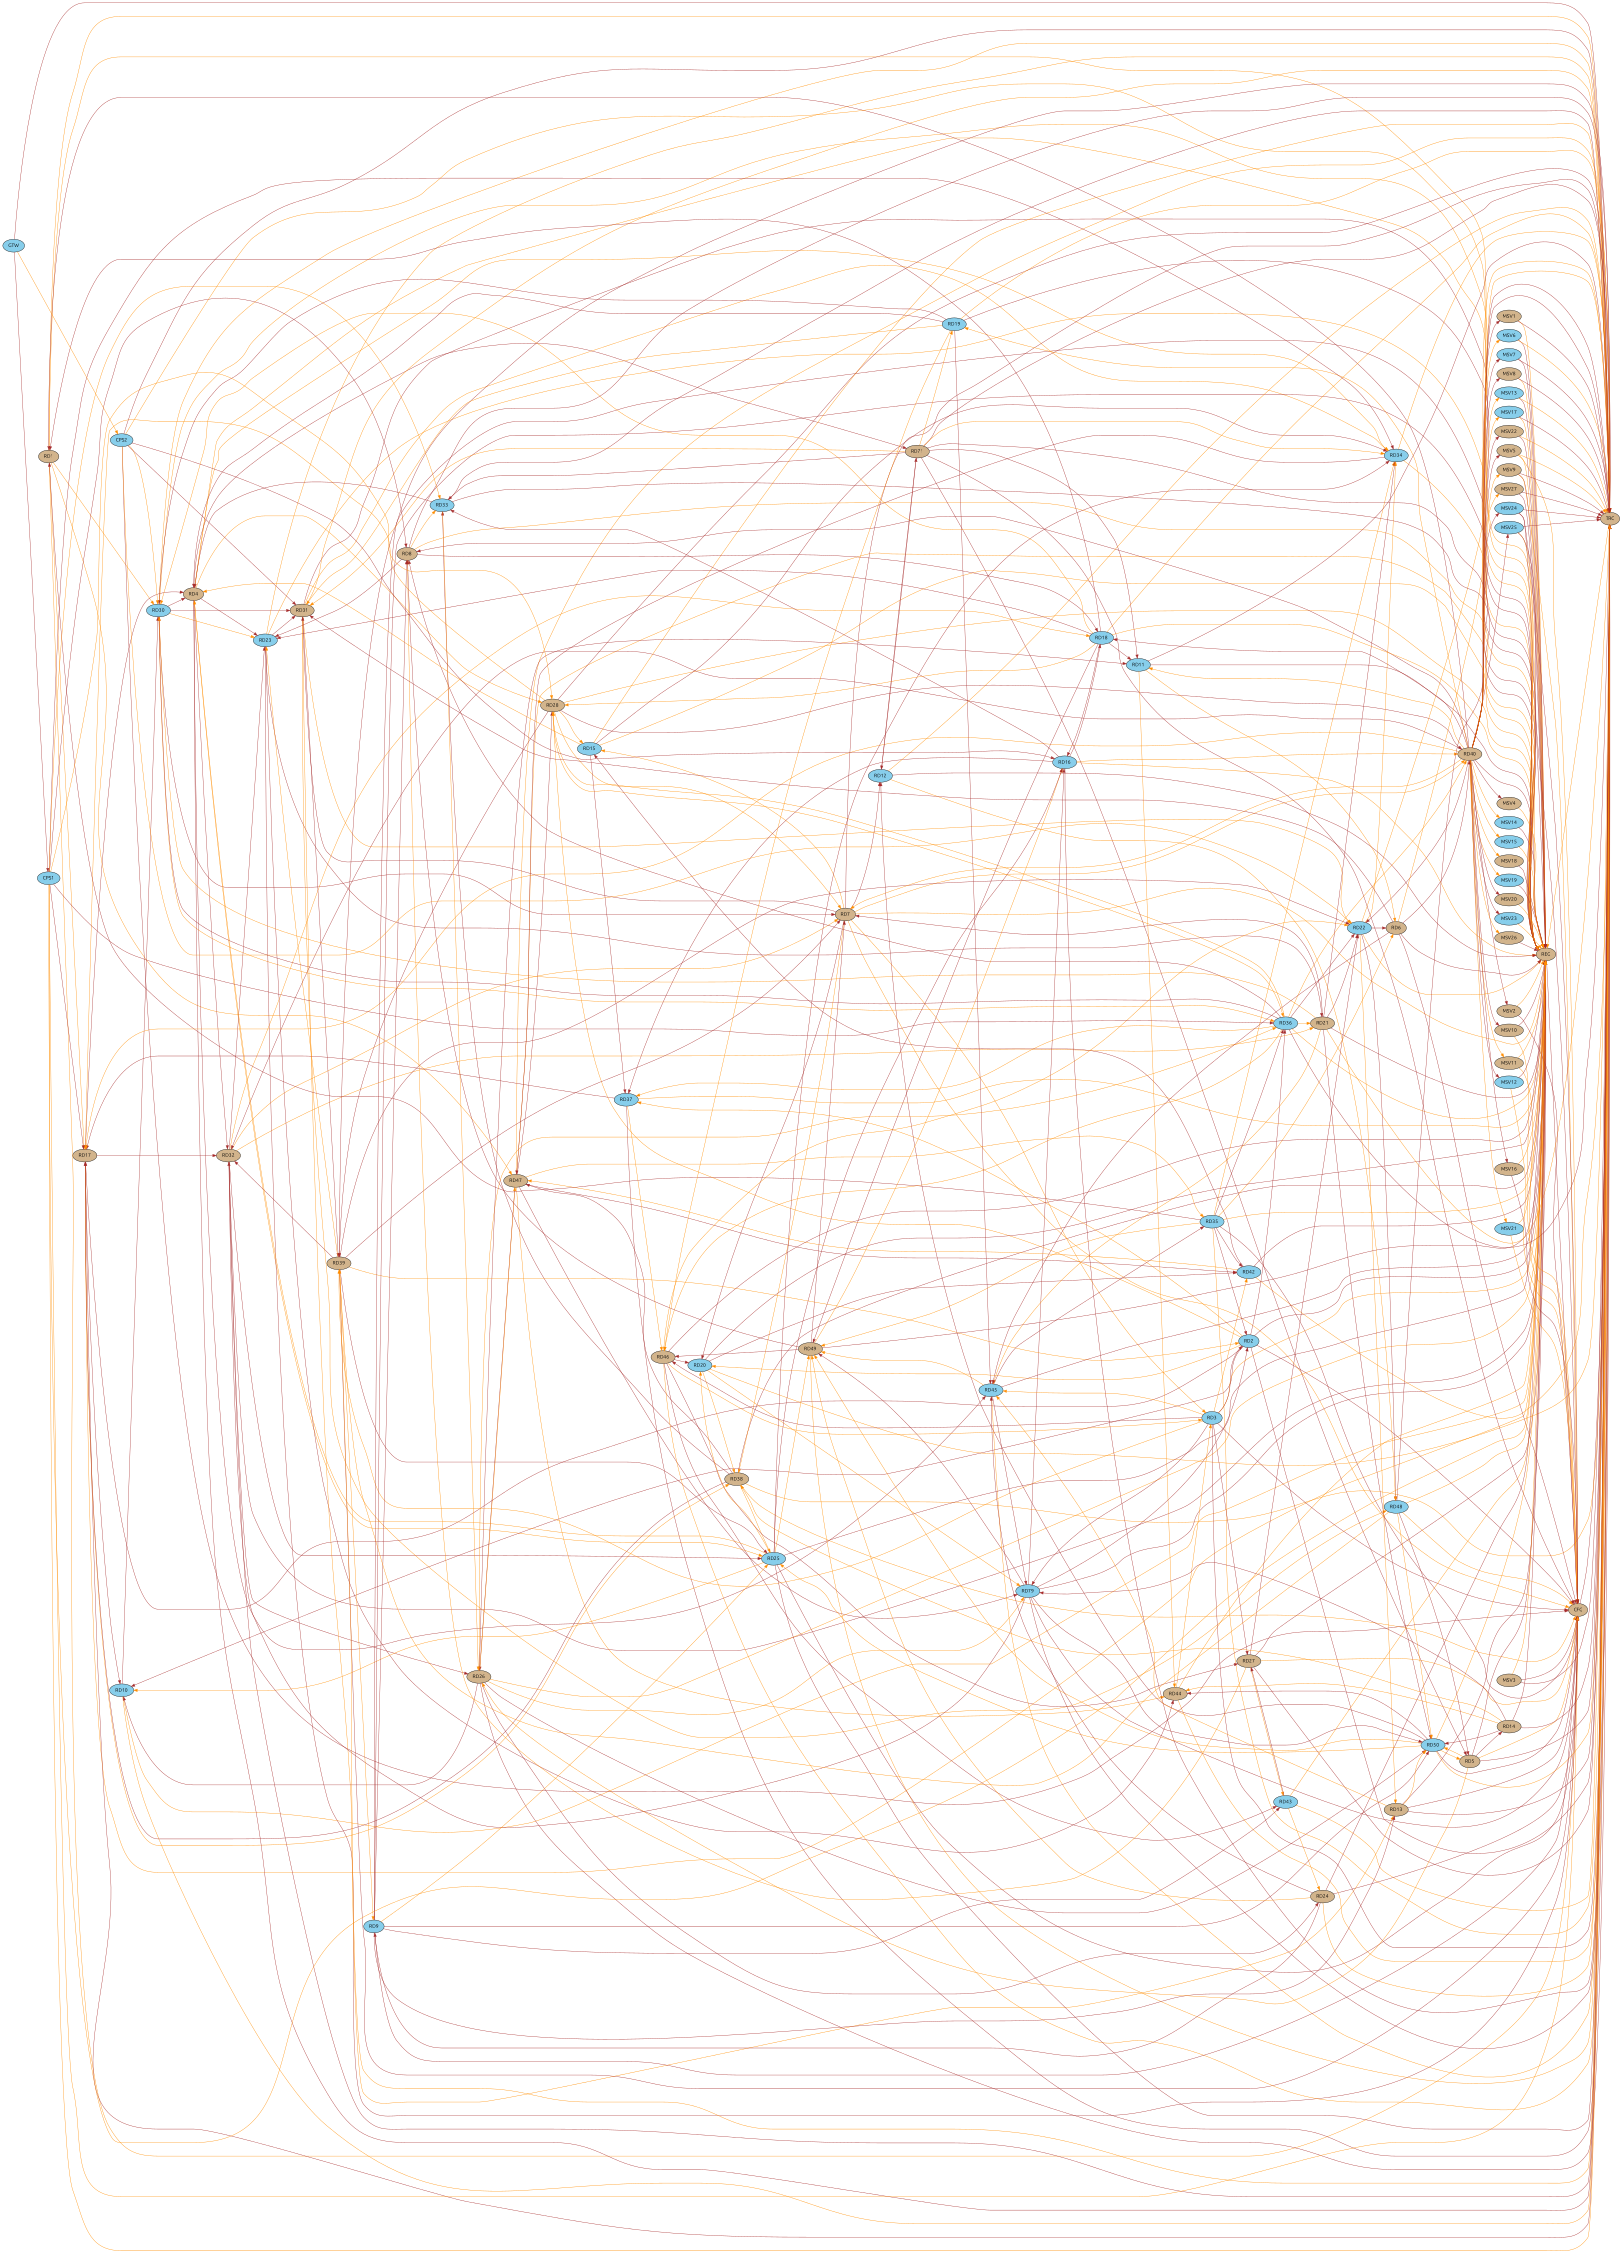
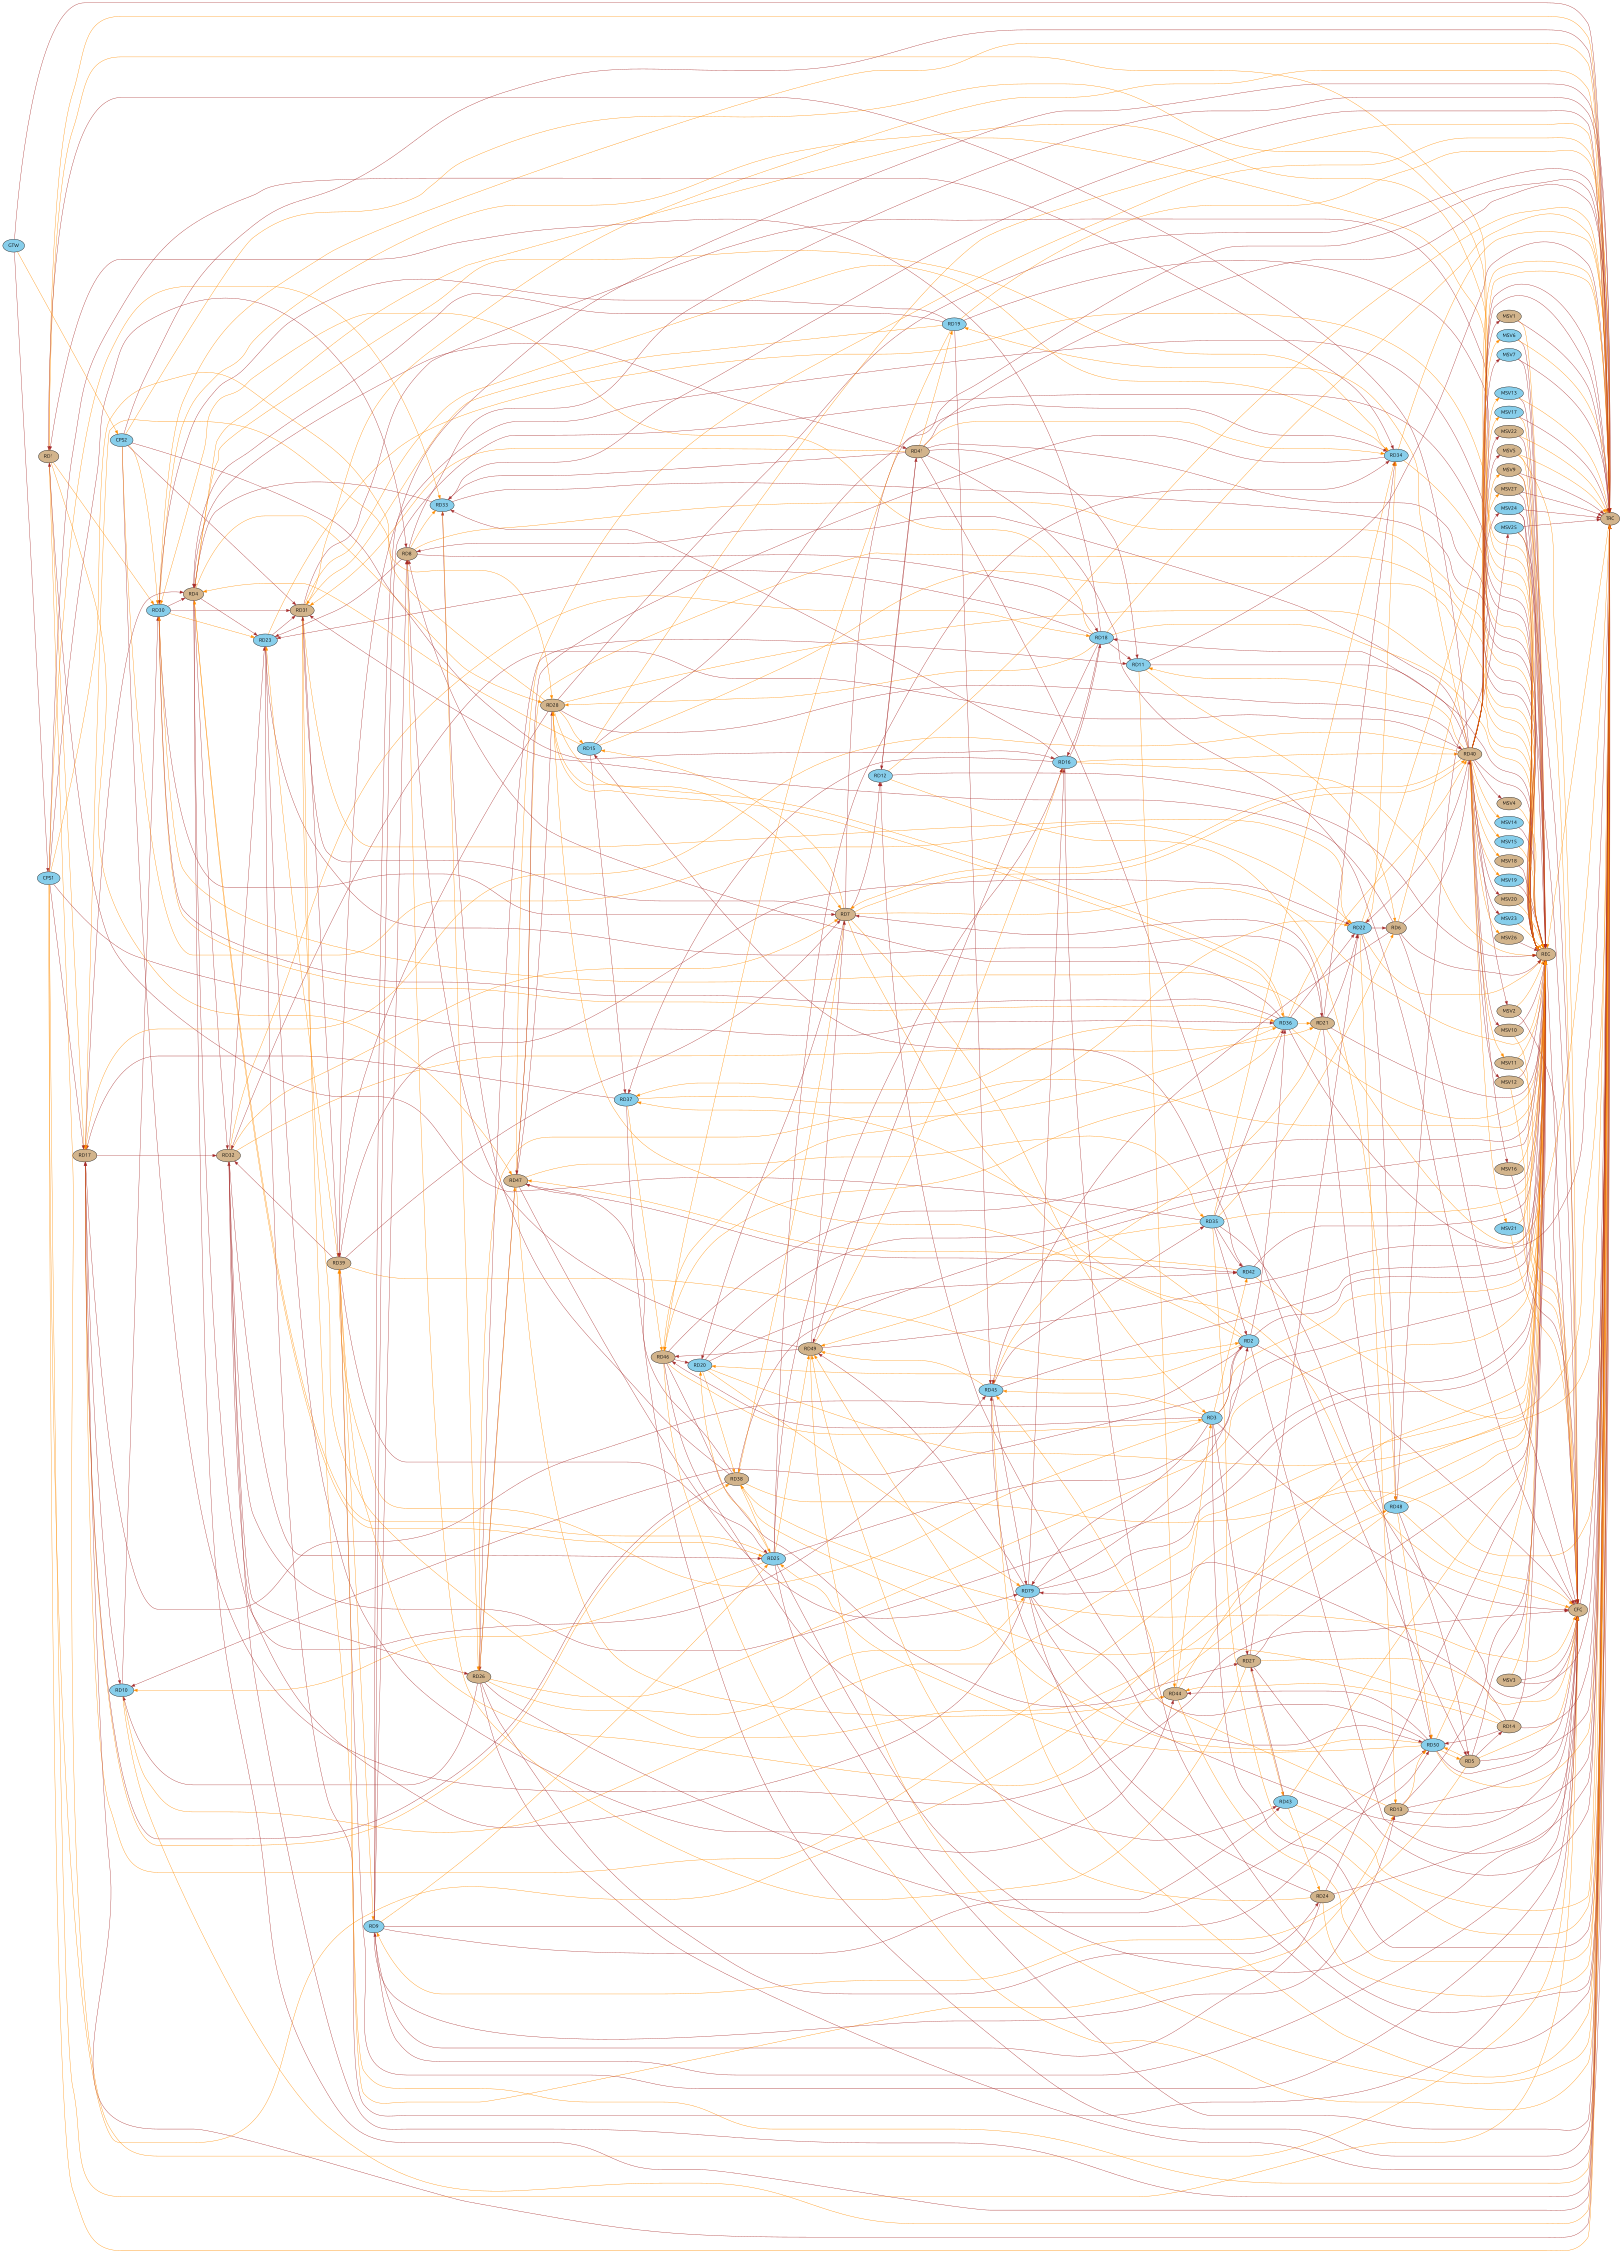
(1005, 74) -> none
(1509, 374) -> none
(917, 452) -> (917, 452)
(1509, 1082) -> (1509, 1082)
(999, 1977) -> (945, 1980)
